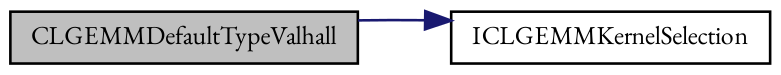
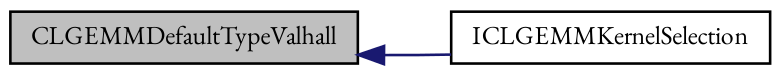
(391, 20) -> (418, 55)
